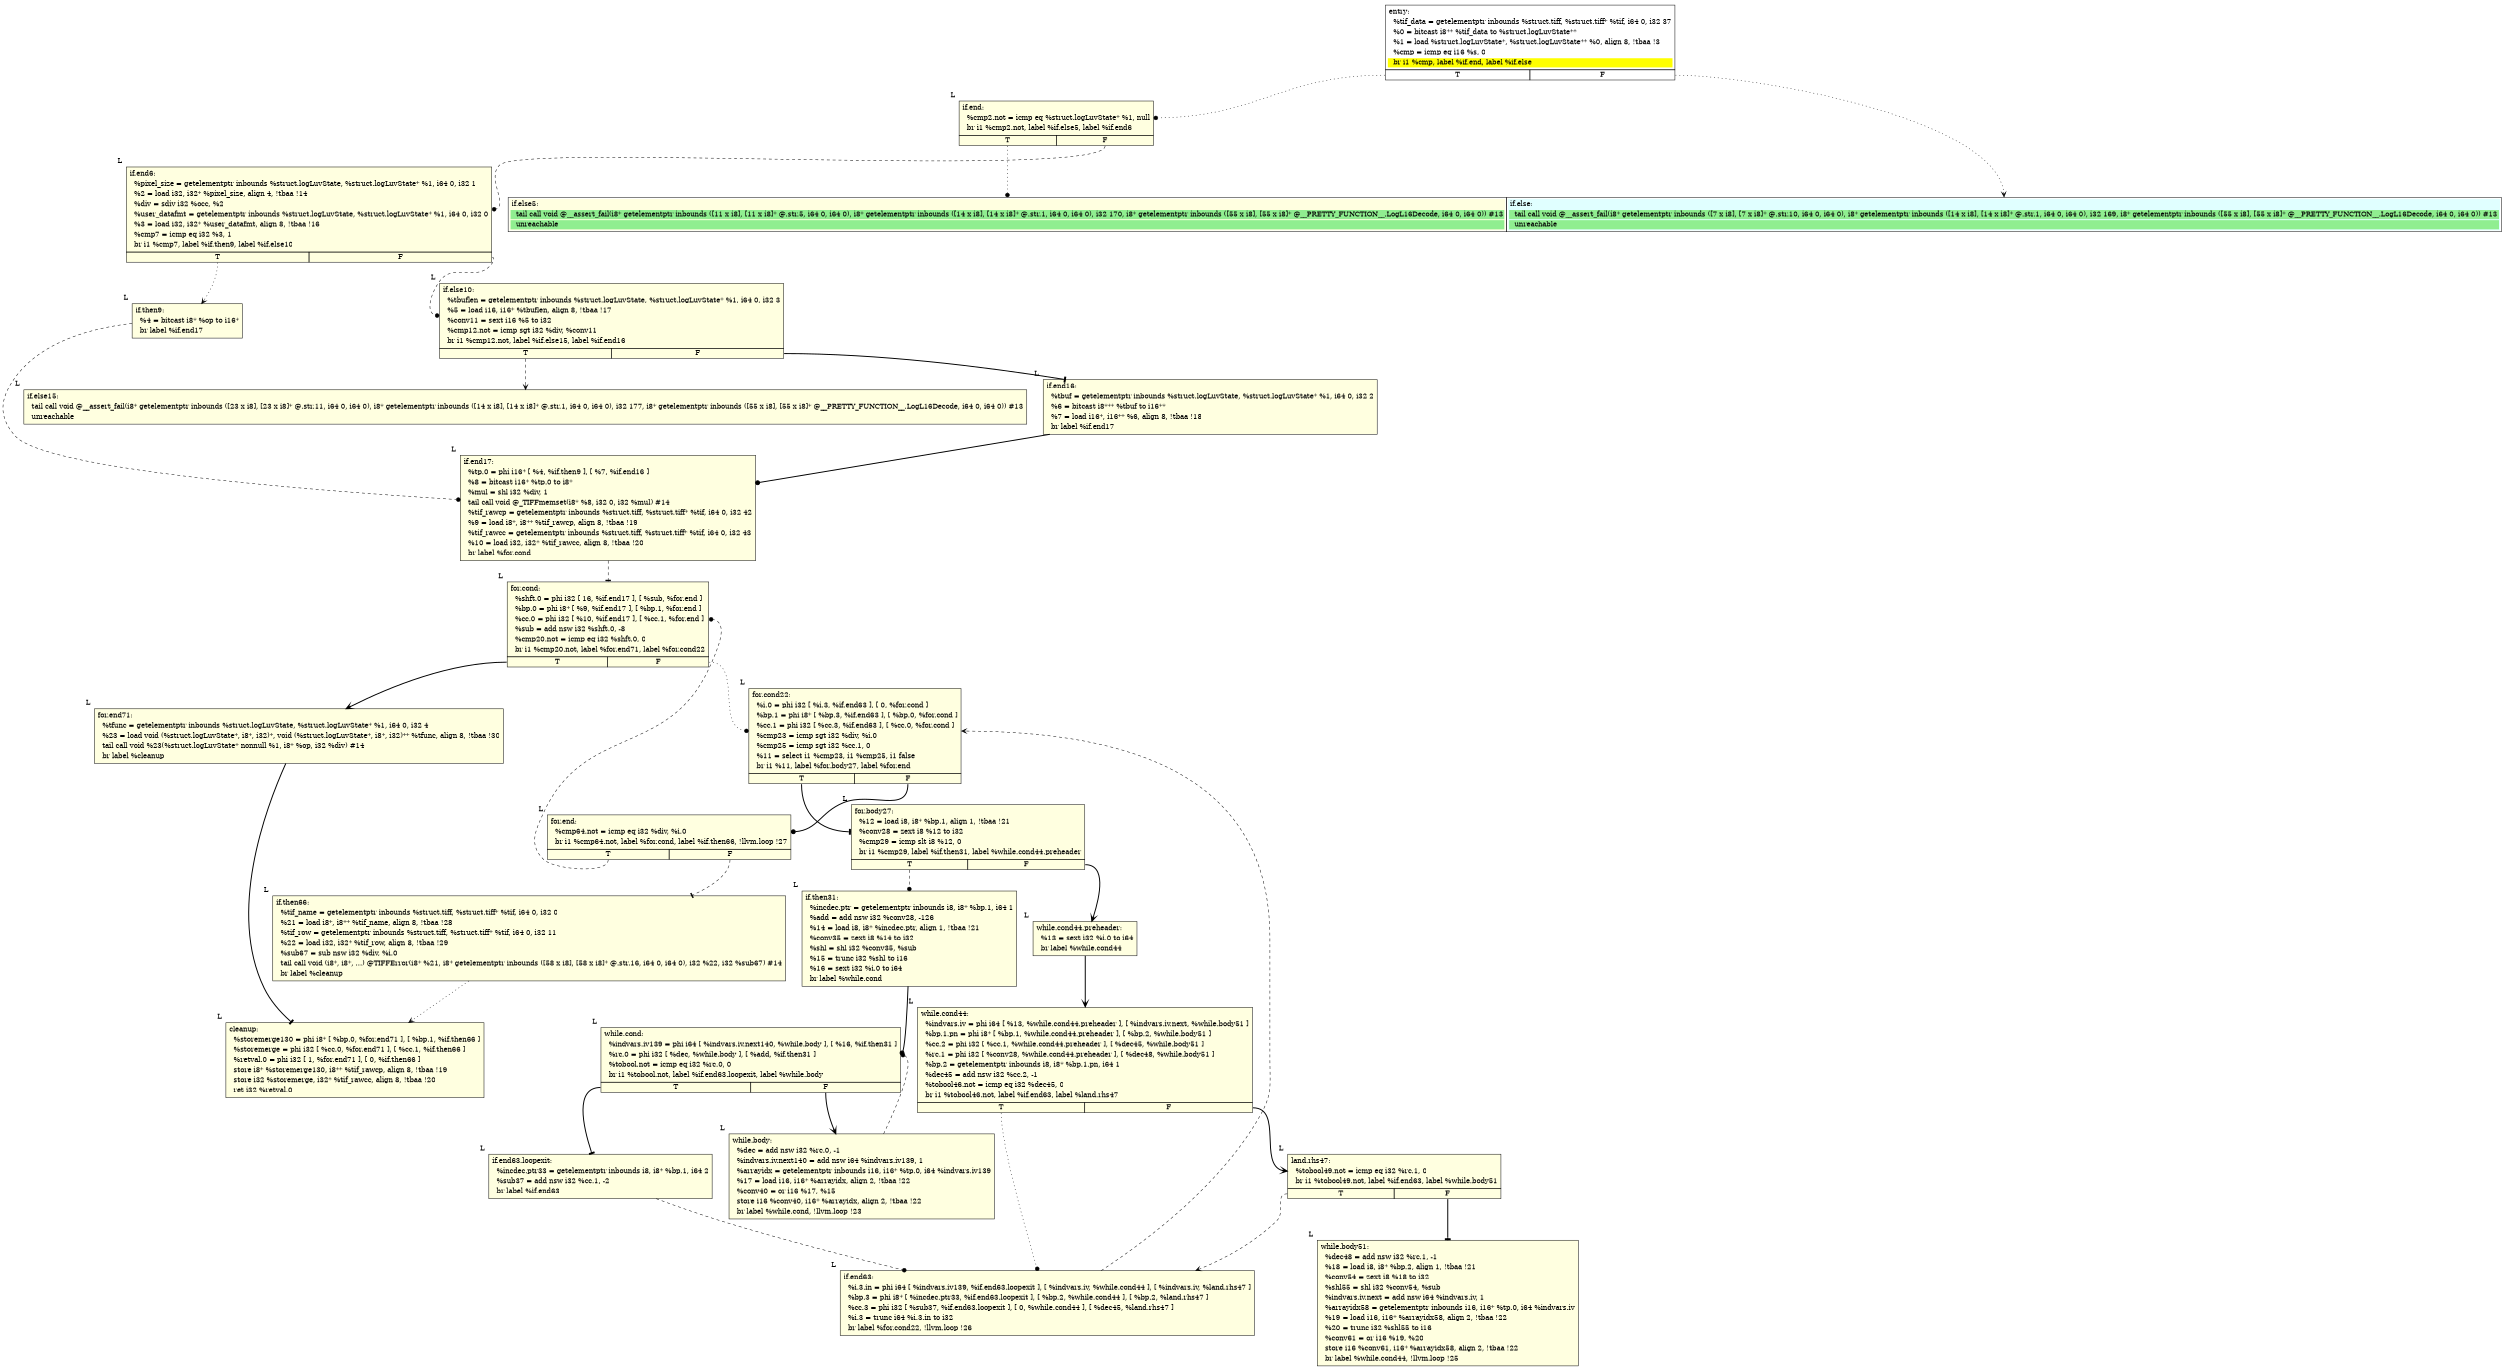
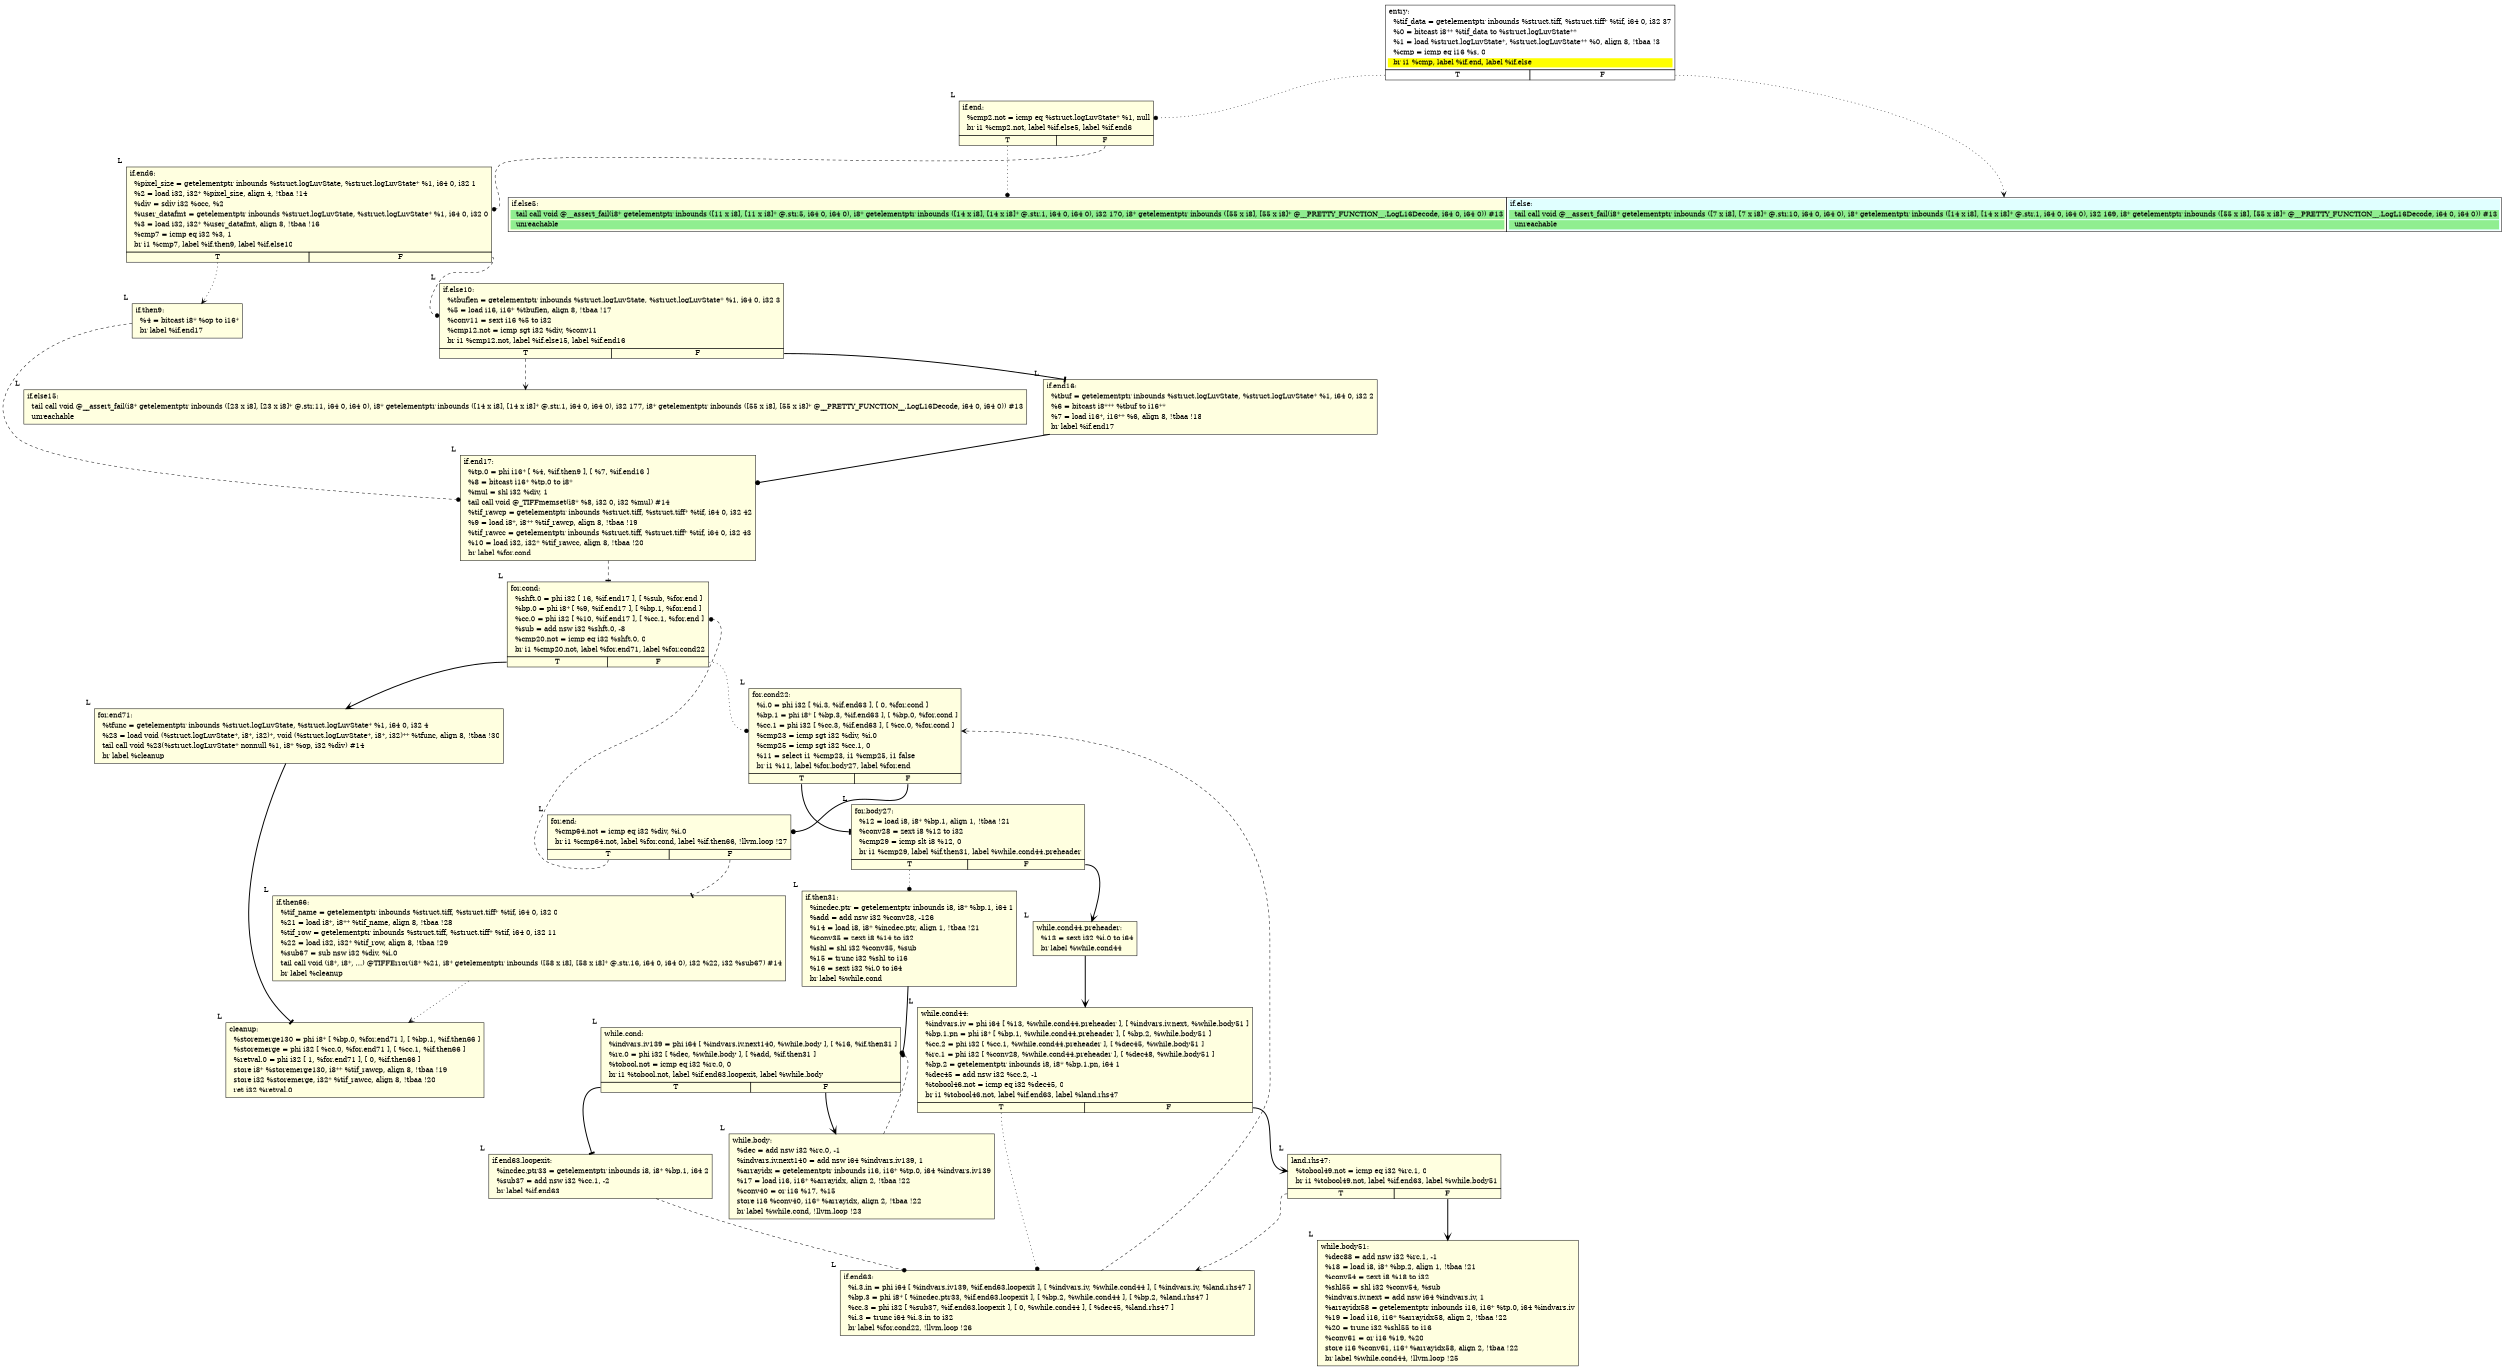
(909, 878) -> (909, 878)
(1448, 1218) -> (1448, 1217)
(1379, 1257) -> (1379, 1257)
